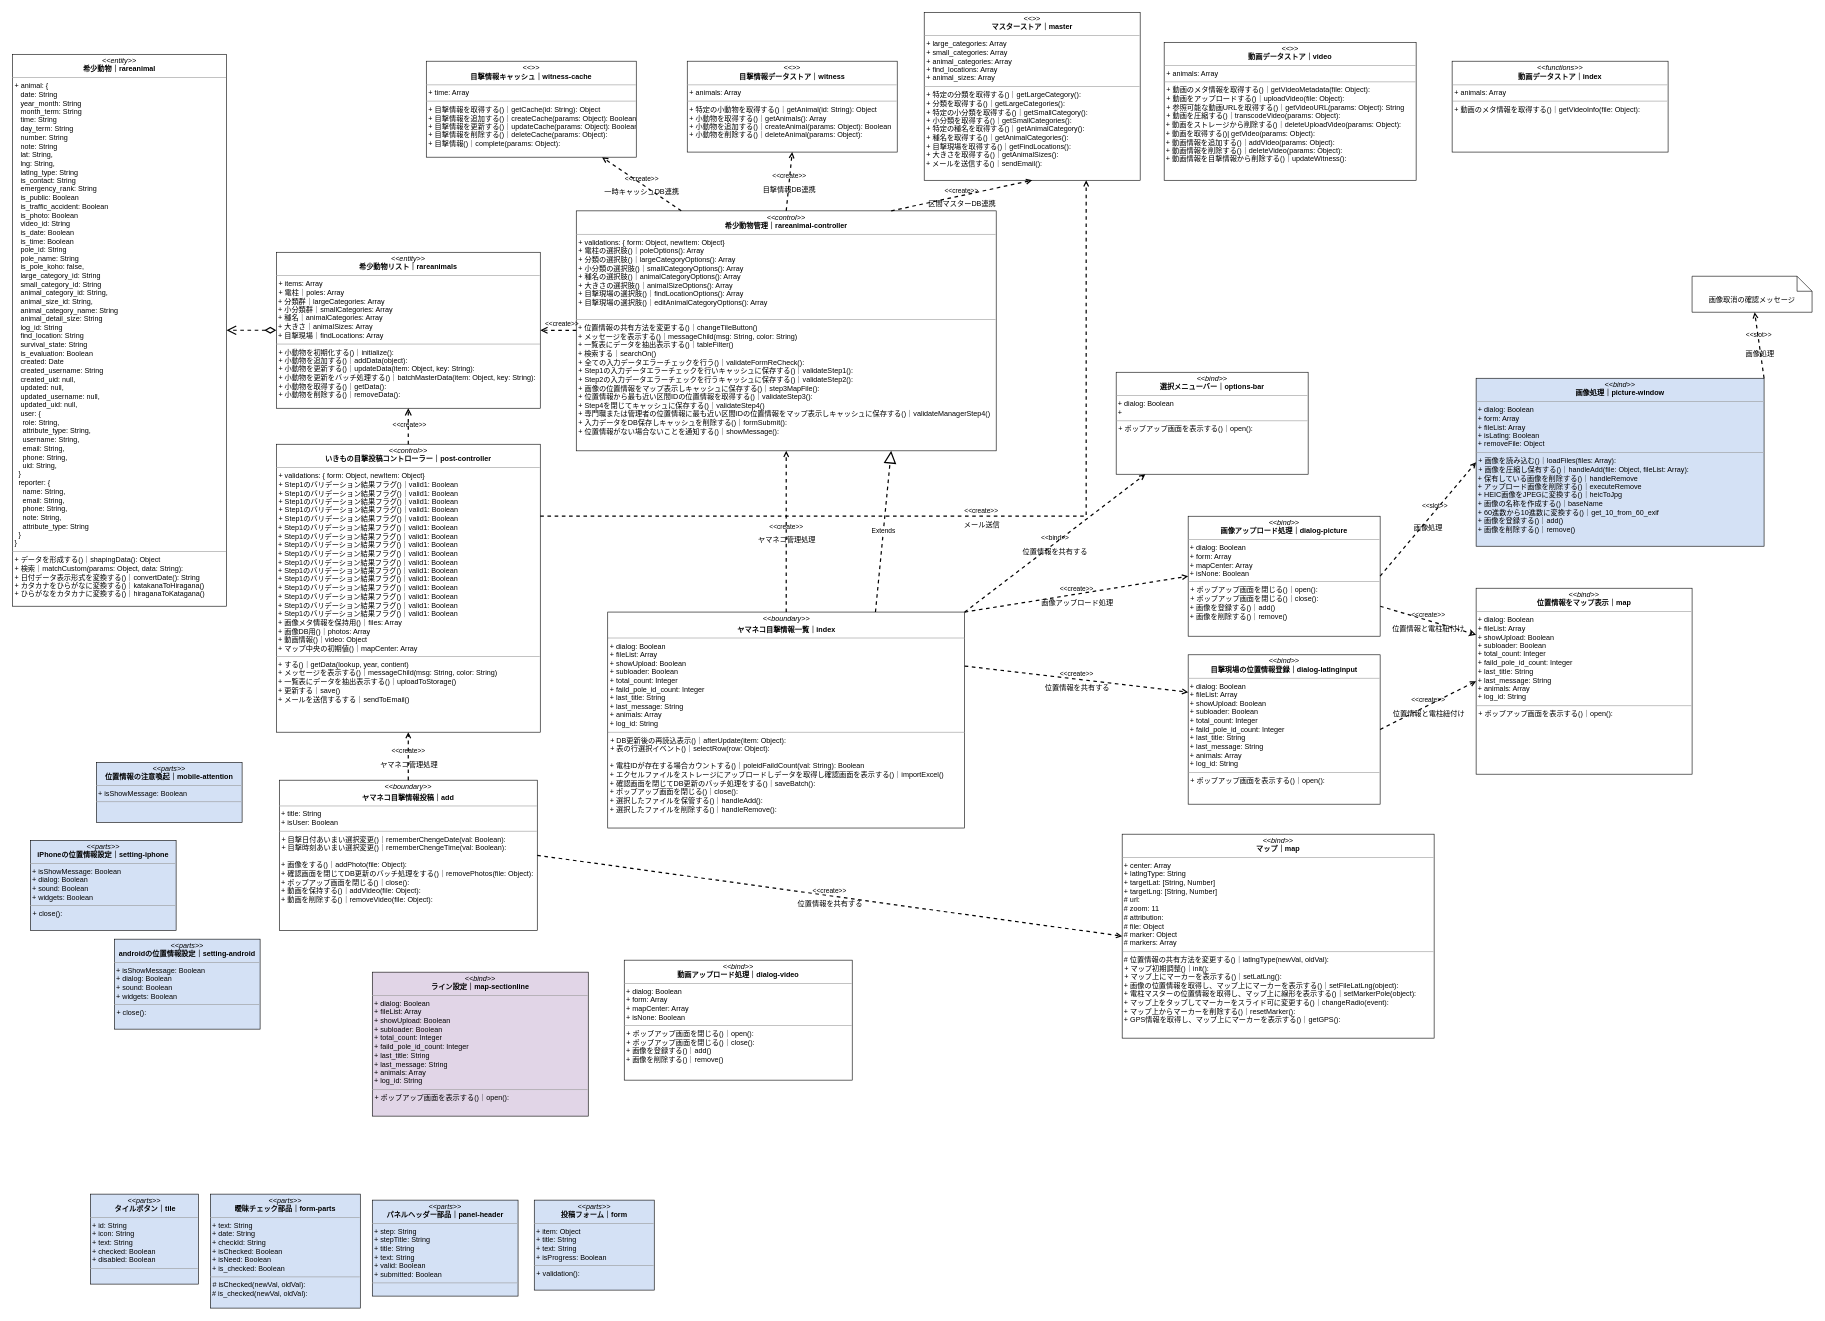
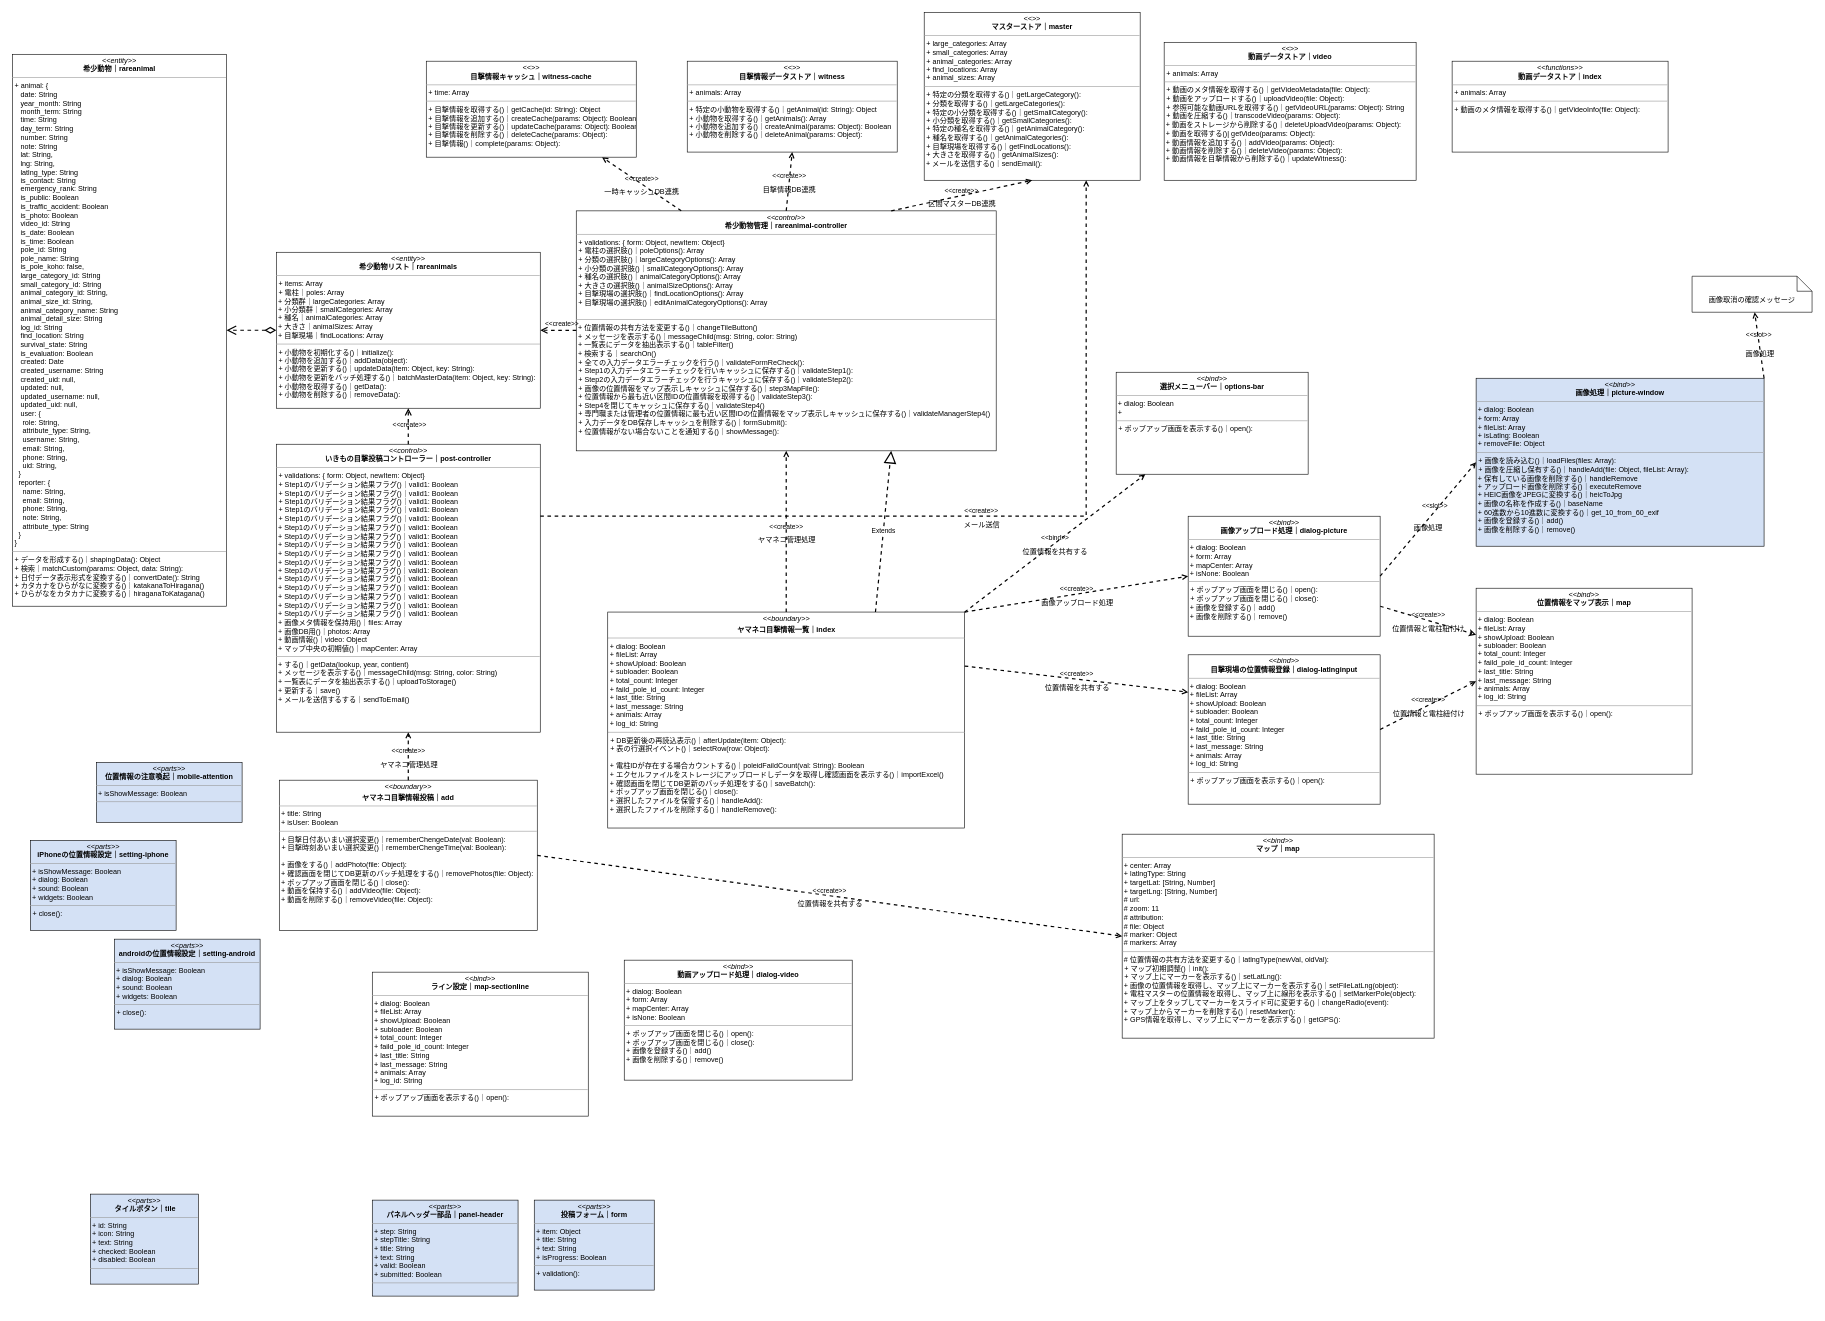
(480, 1044) -> (480, 1044)
(285, 1251) -> none
